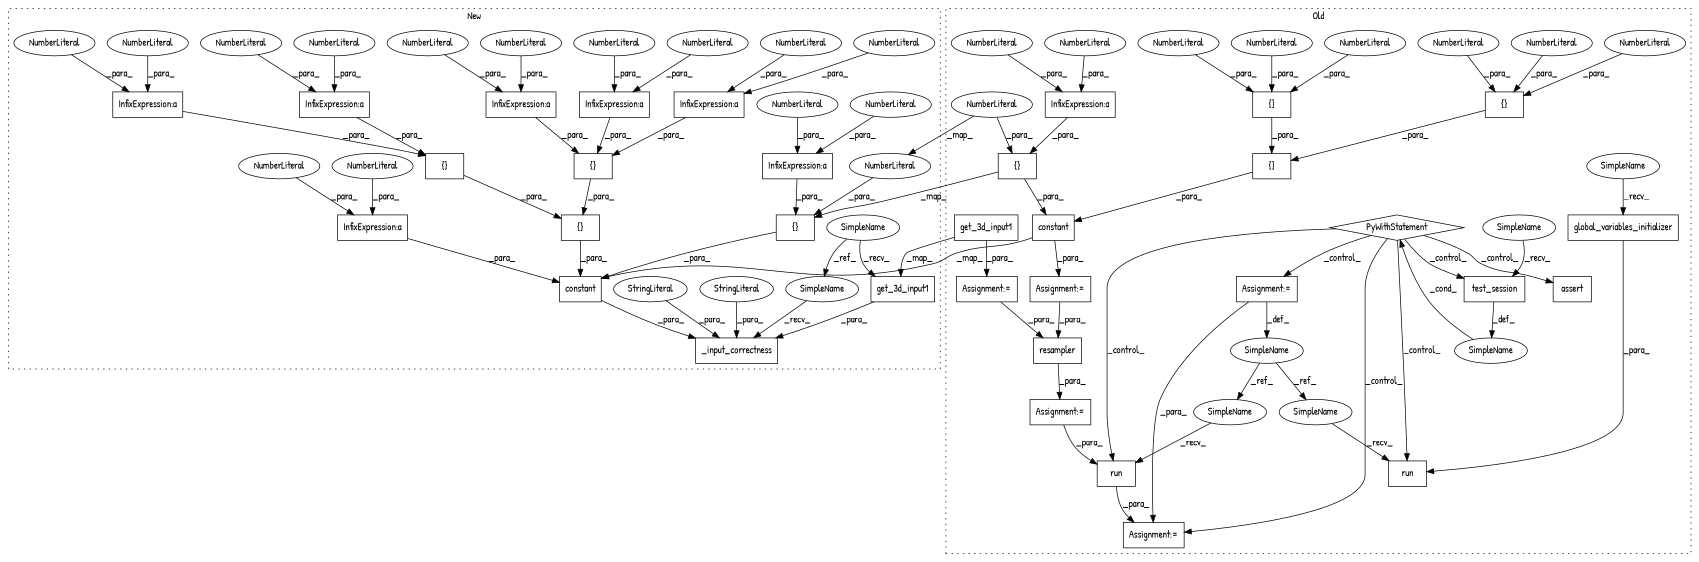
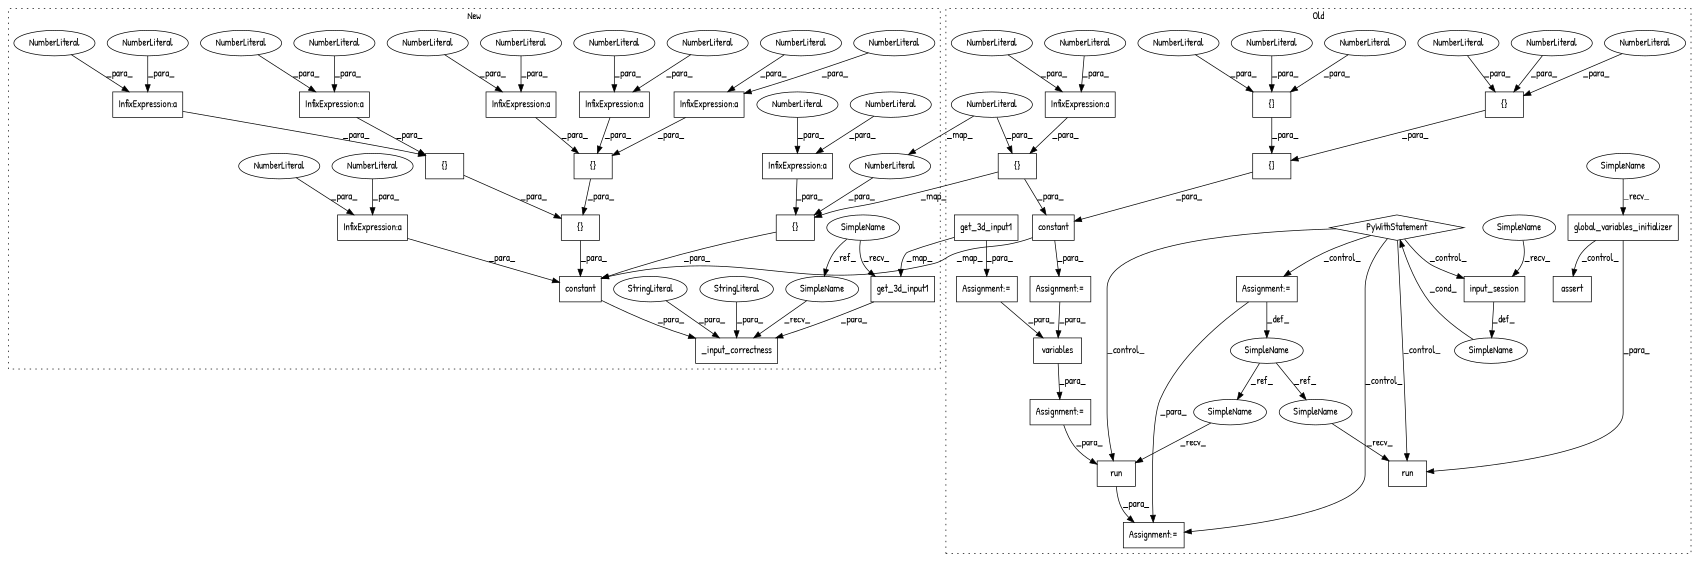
(1482, 264) -> (1582, 252)
(1494, 289) -> (1494, 289)
(1058, 351) -> (1058, 351)
